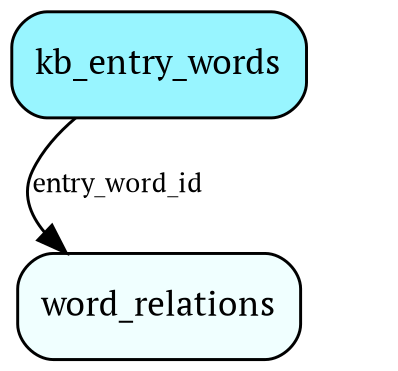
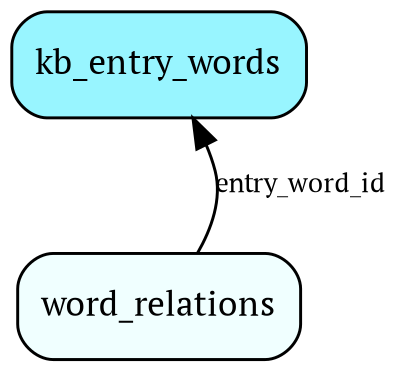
(33, 170) -> (217, 200)
